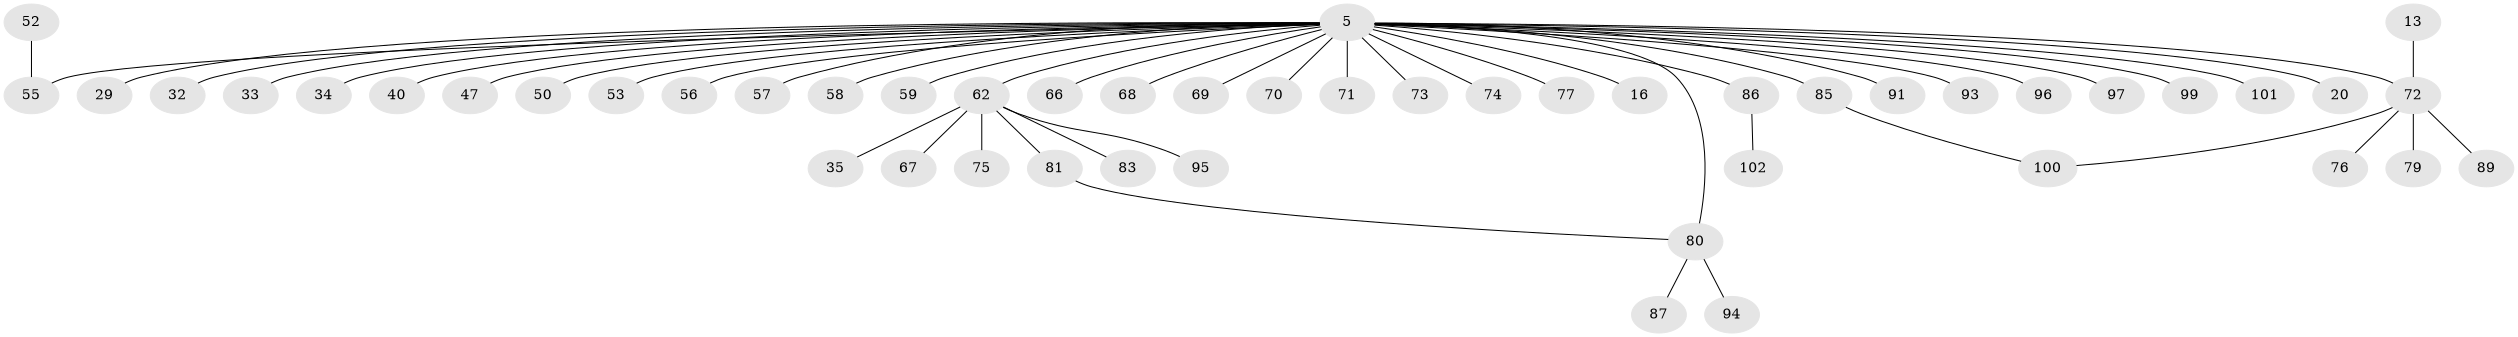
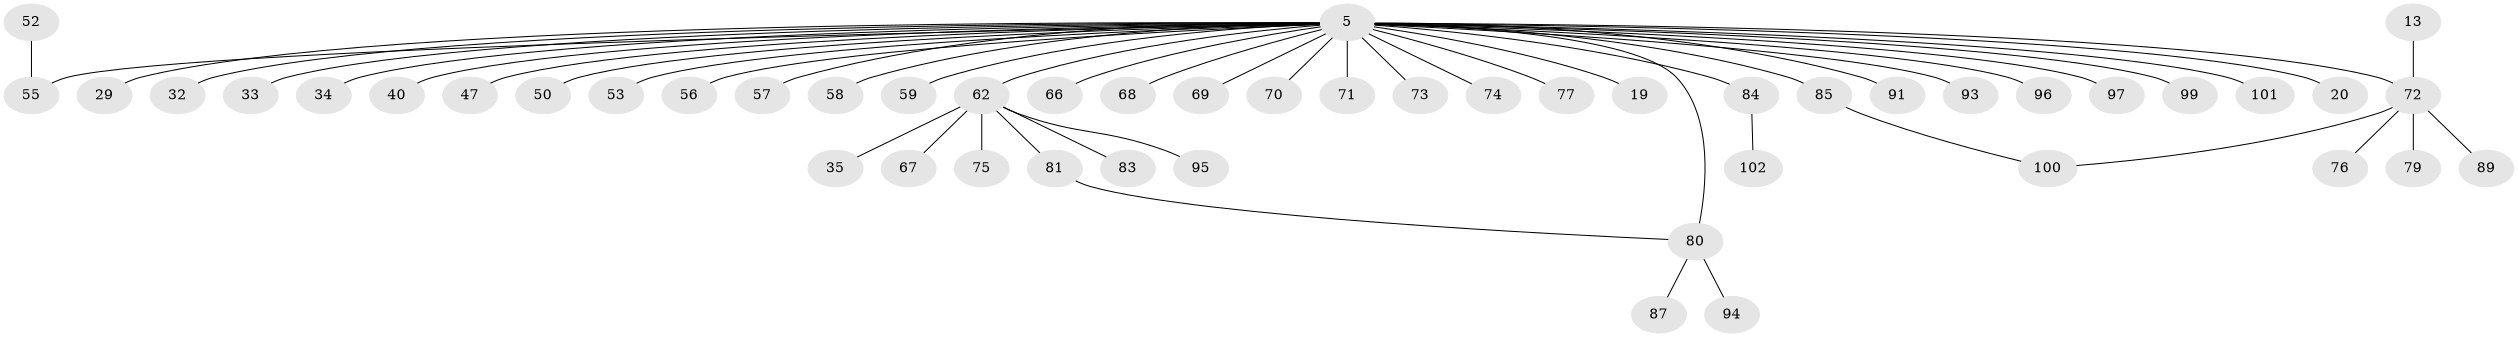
(1640, 95) -> (1640, 95)
(1751, 95) -> (1751, 95)
